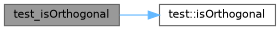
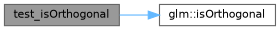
(217, 15) -> (217, 15)
